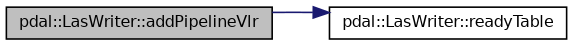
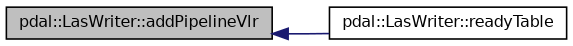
(293, 12) -> (309, 34)
